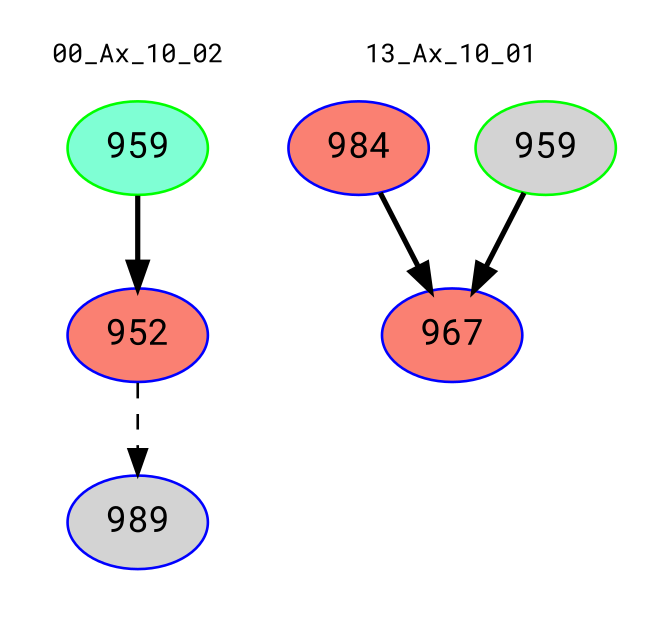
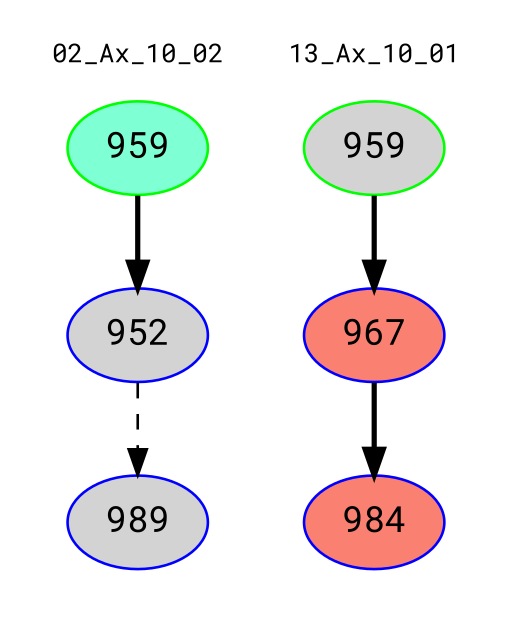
(139, 56) -> (139, 56)
(399, 230) -> (374, 416)
(138, 335) -> (138, 335)
